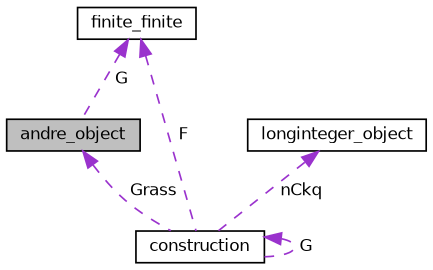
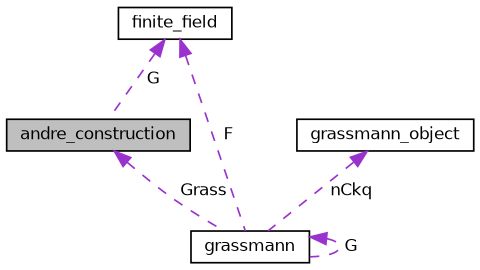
(137, 23) -> (175, 23)
(73, 135) -> (98, 135)
(337, 135) -> (385, 135)
(200, 247) -> (250, 247)
